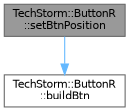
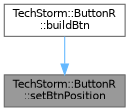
(65, 50) -> (65, 50)
